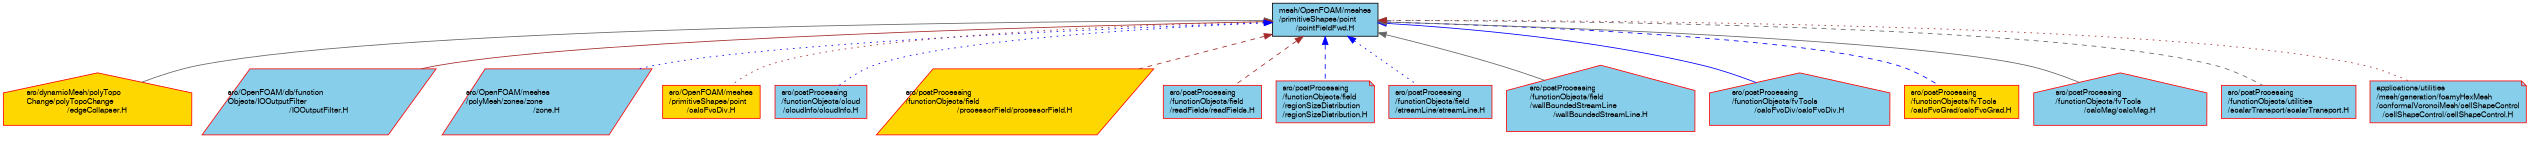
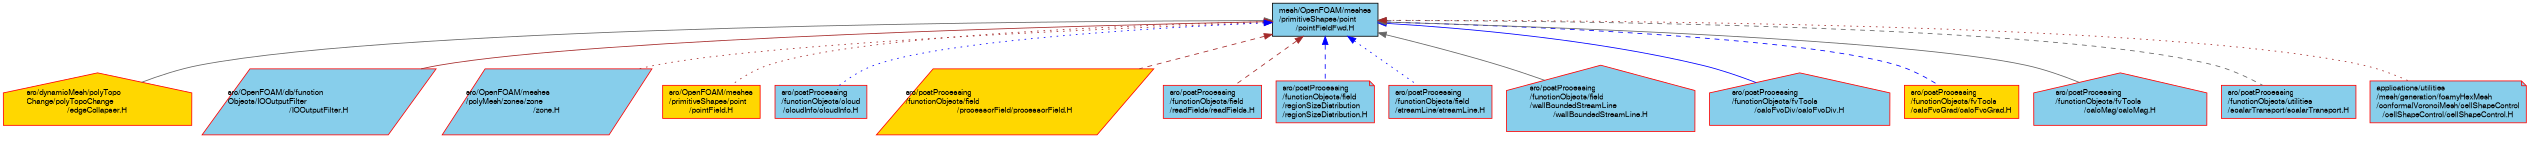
(841, 45) -> (841, 45)
(711, 102) -> (711, 102)
